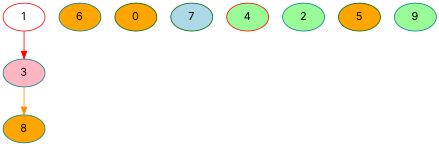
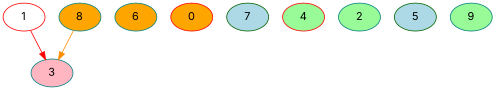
(136, 17) -> (192, 17)
(359, 17) -> (415, 17)
(24, 97) -> (68, 42)
